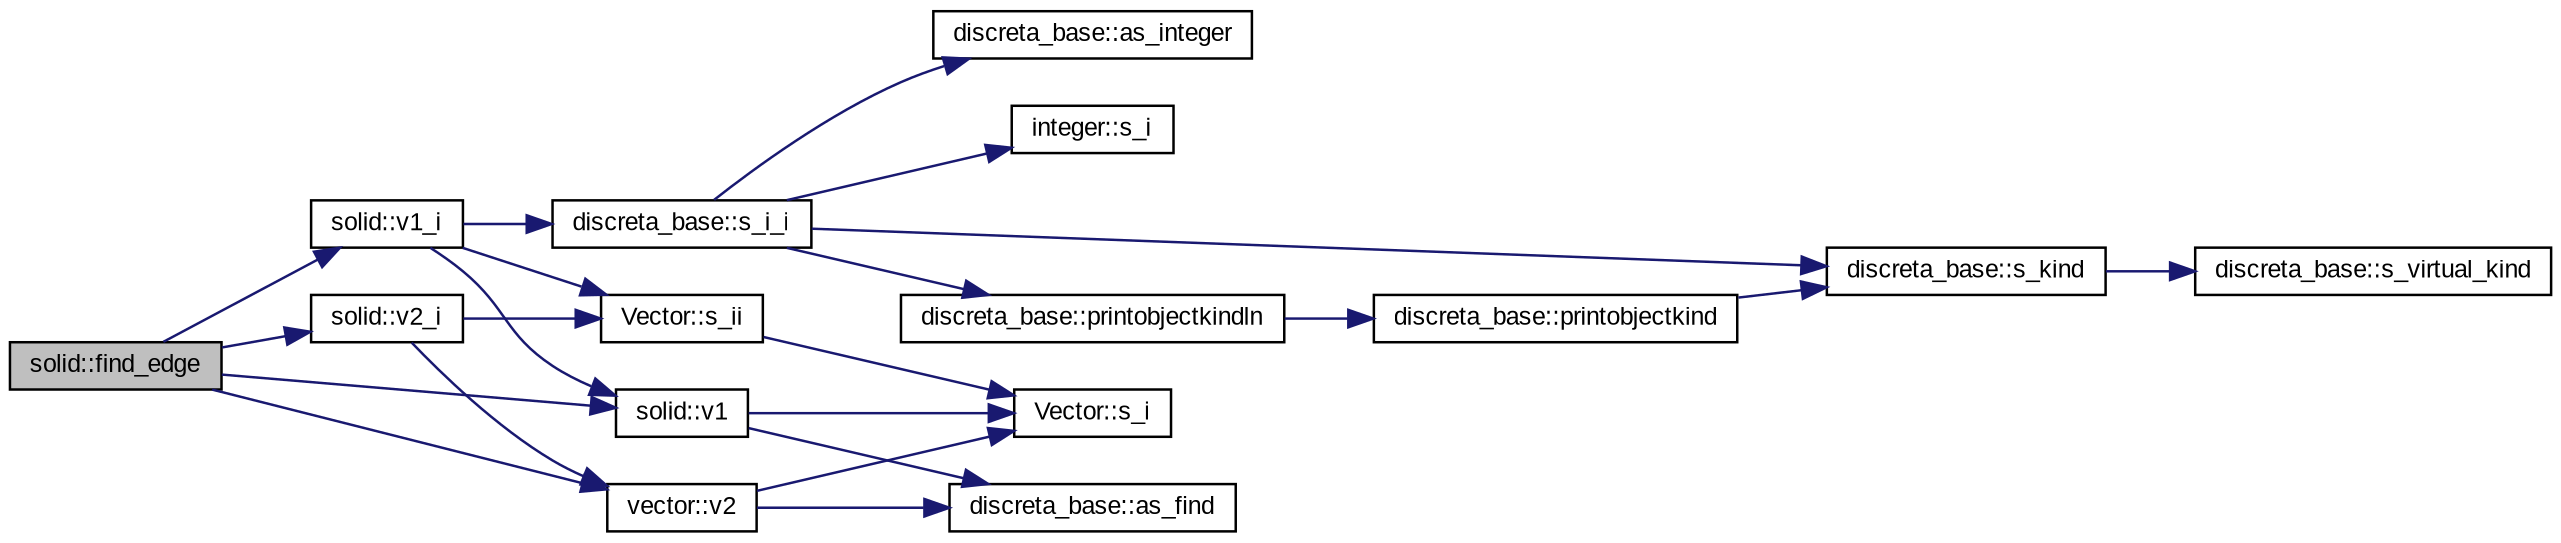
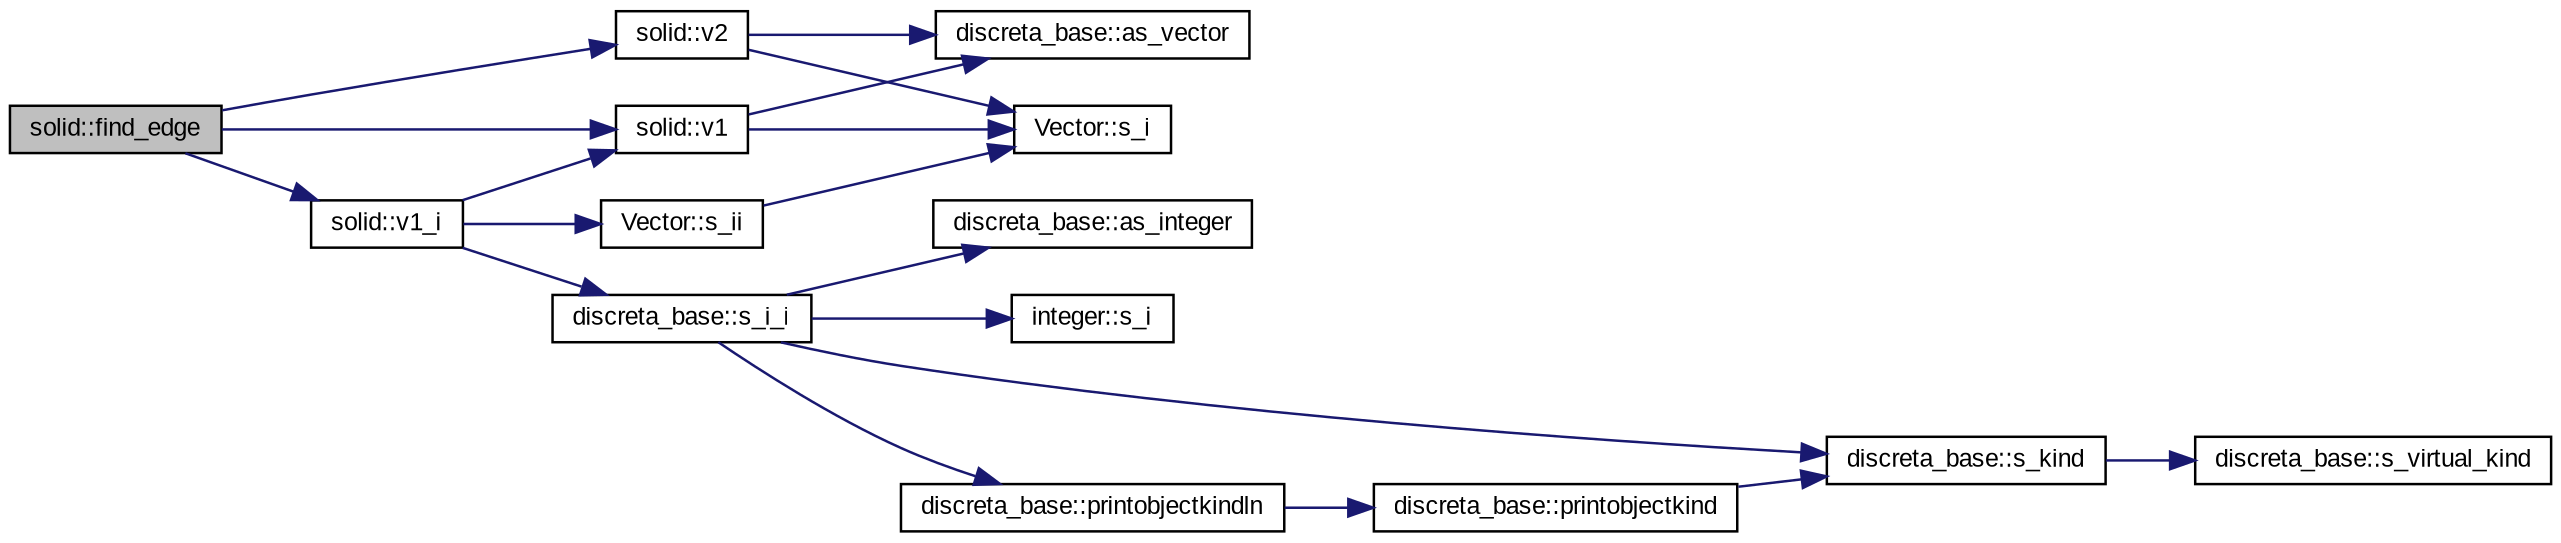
(387, 319) -> none
(682, 508) -> (682, 35)
(1093, 508) -> (1093, 35)
